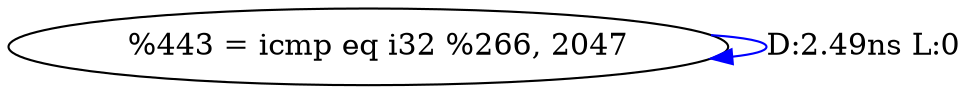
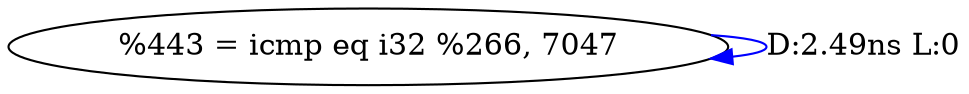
(368, 47) -> (368, 47)
